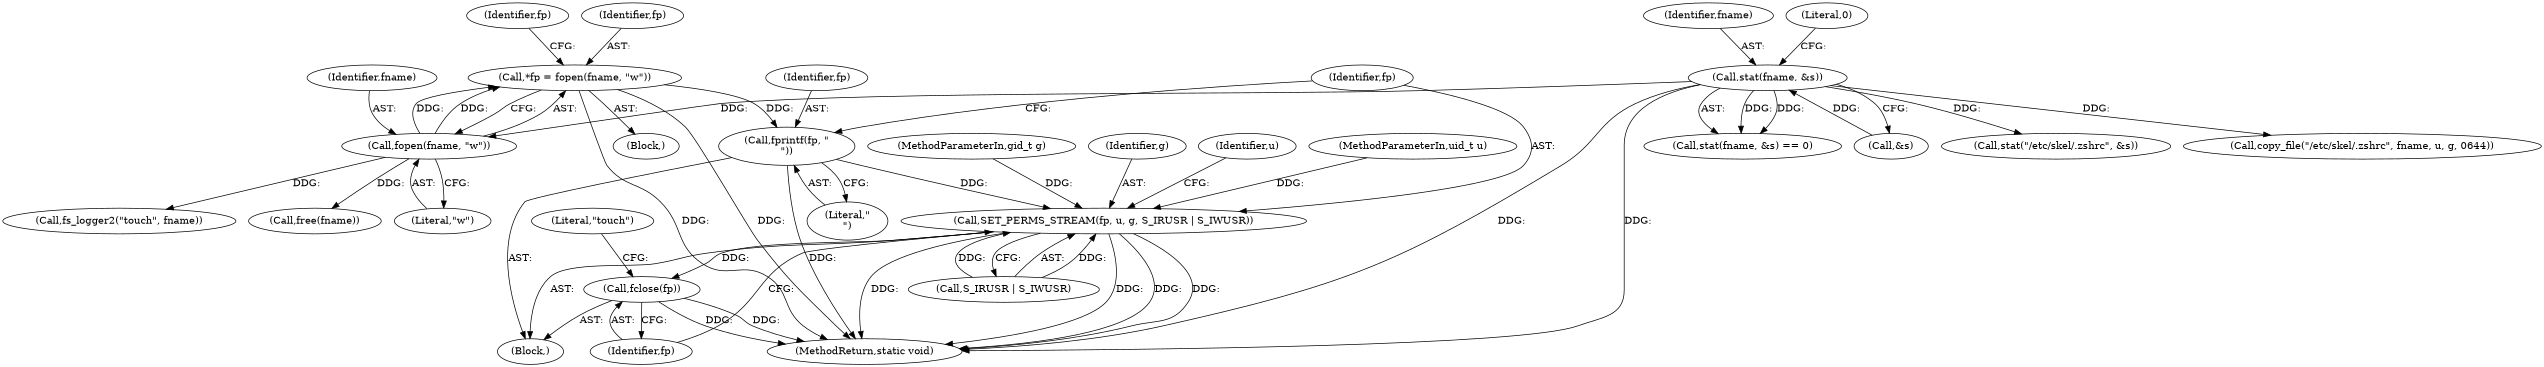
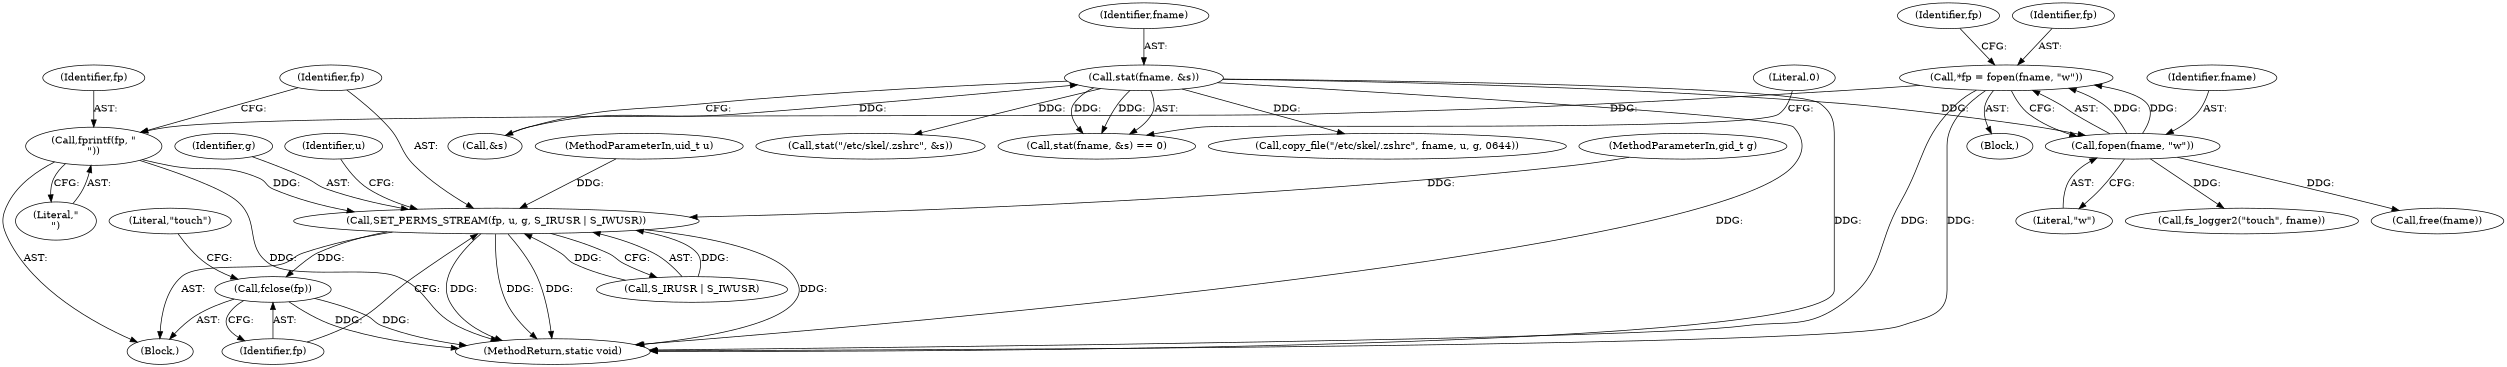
(1800, 44) -> (1480, 126)
